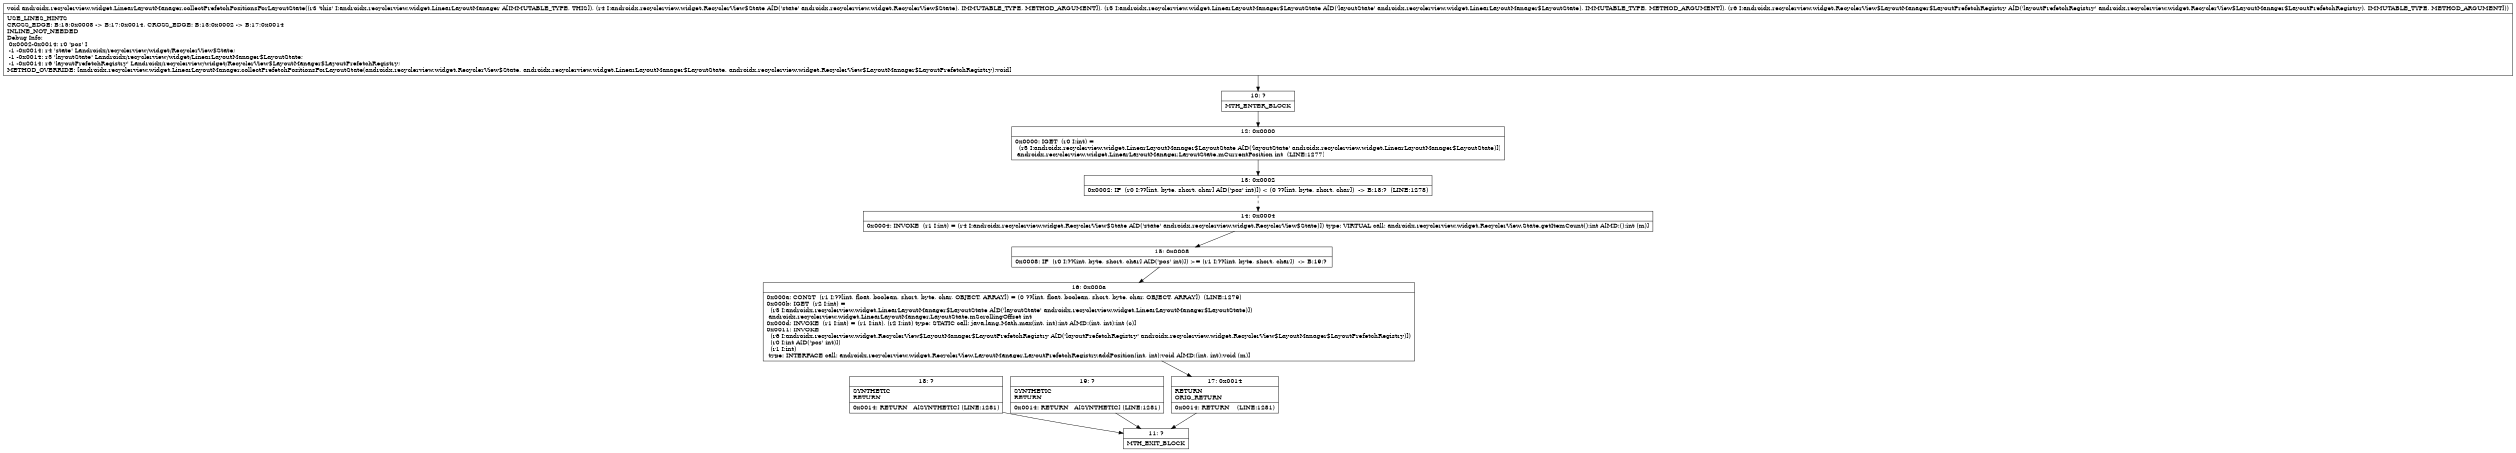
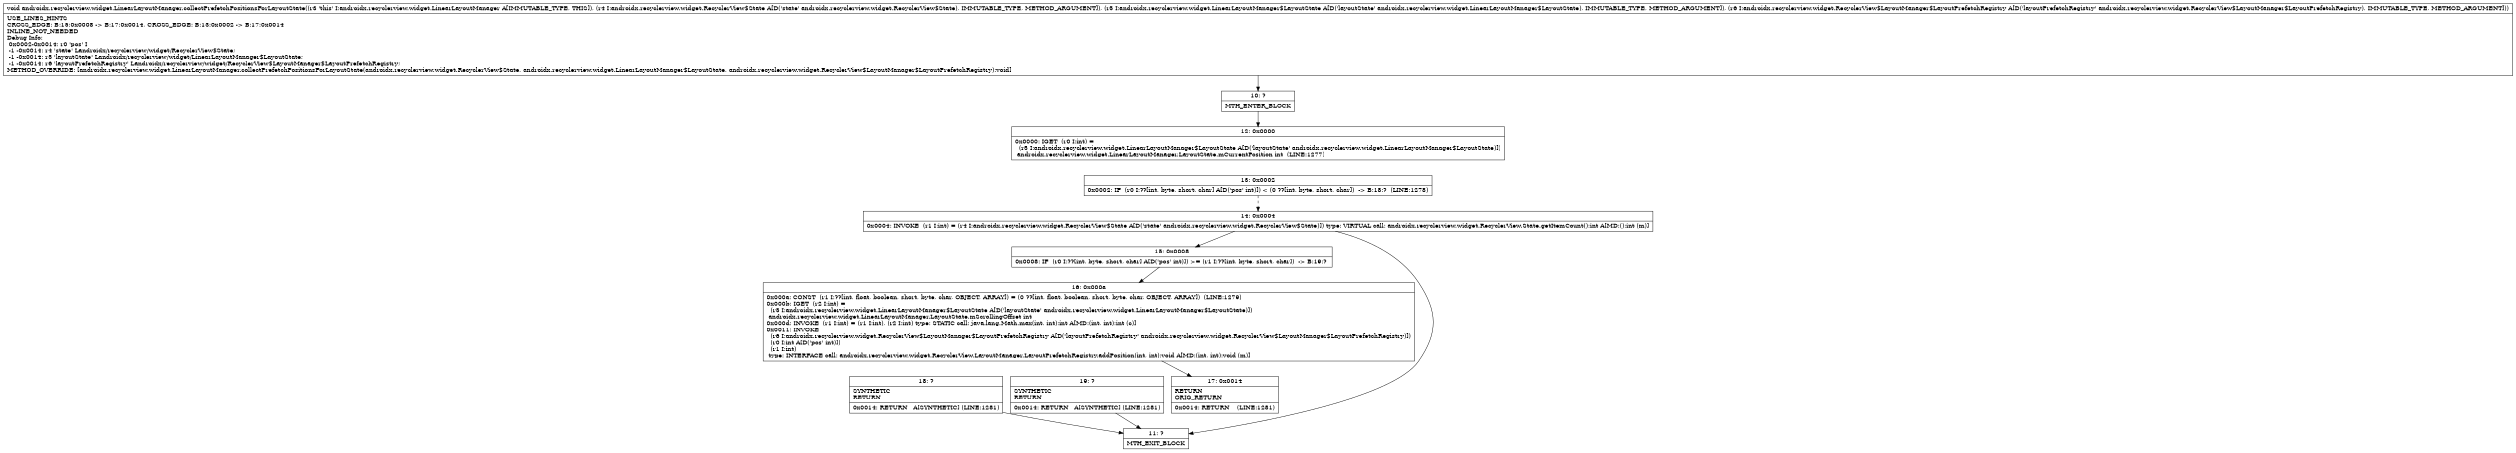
(1258, 166) -> none
(1186, 420) -> (1397, 378)
